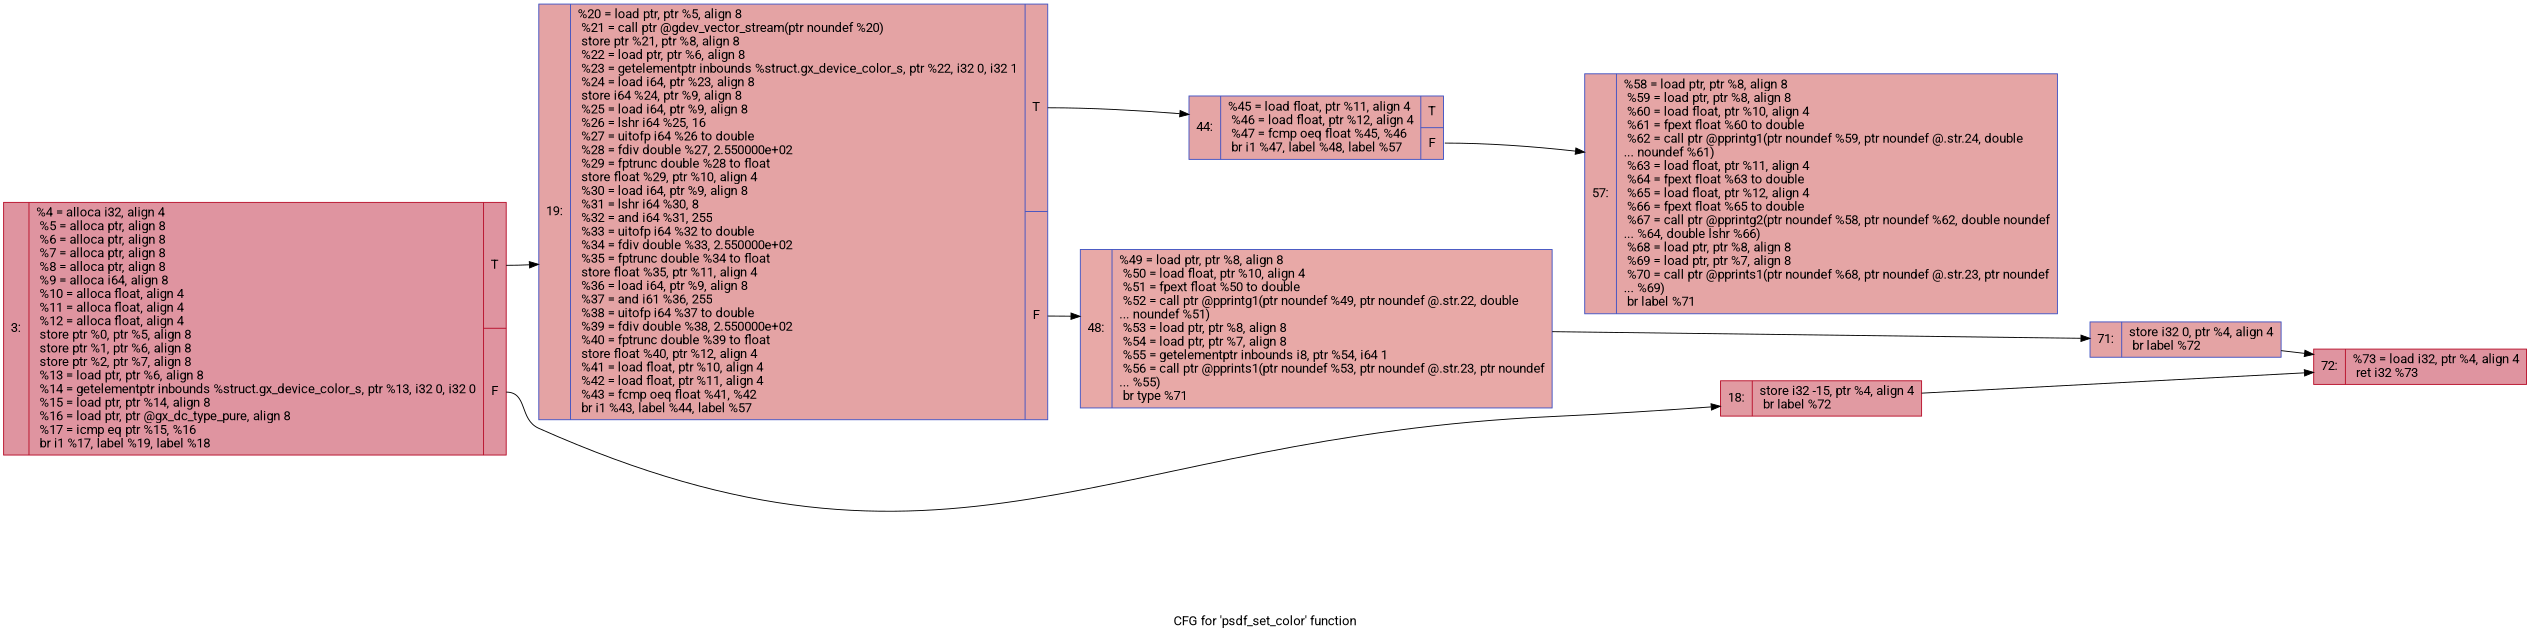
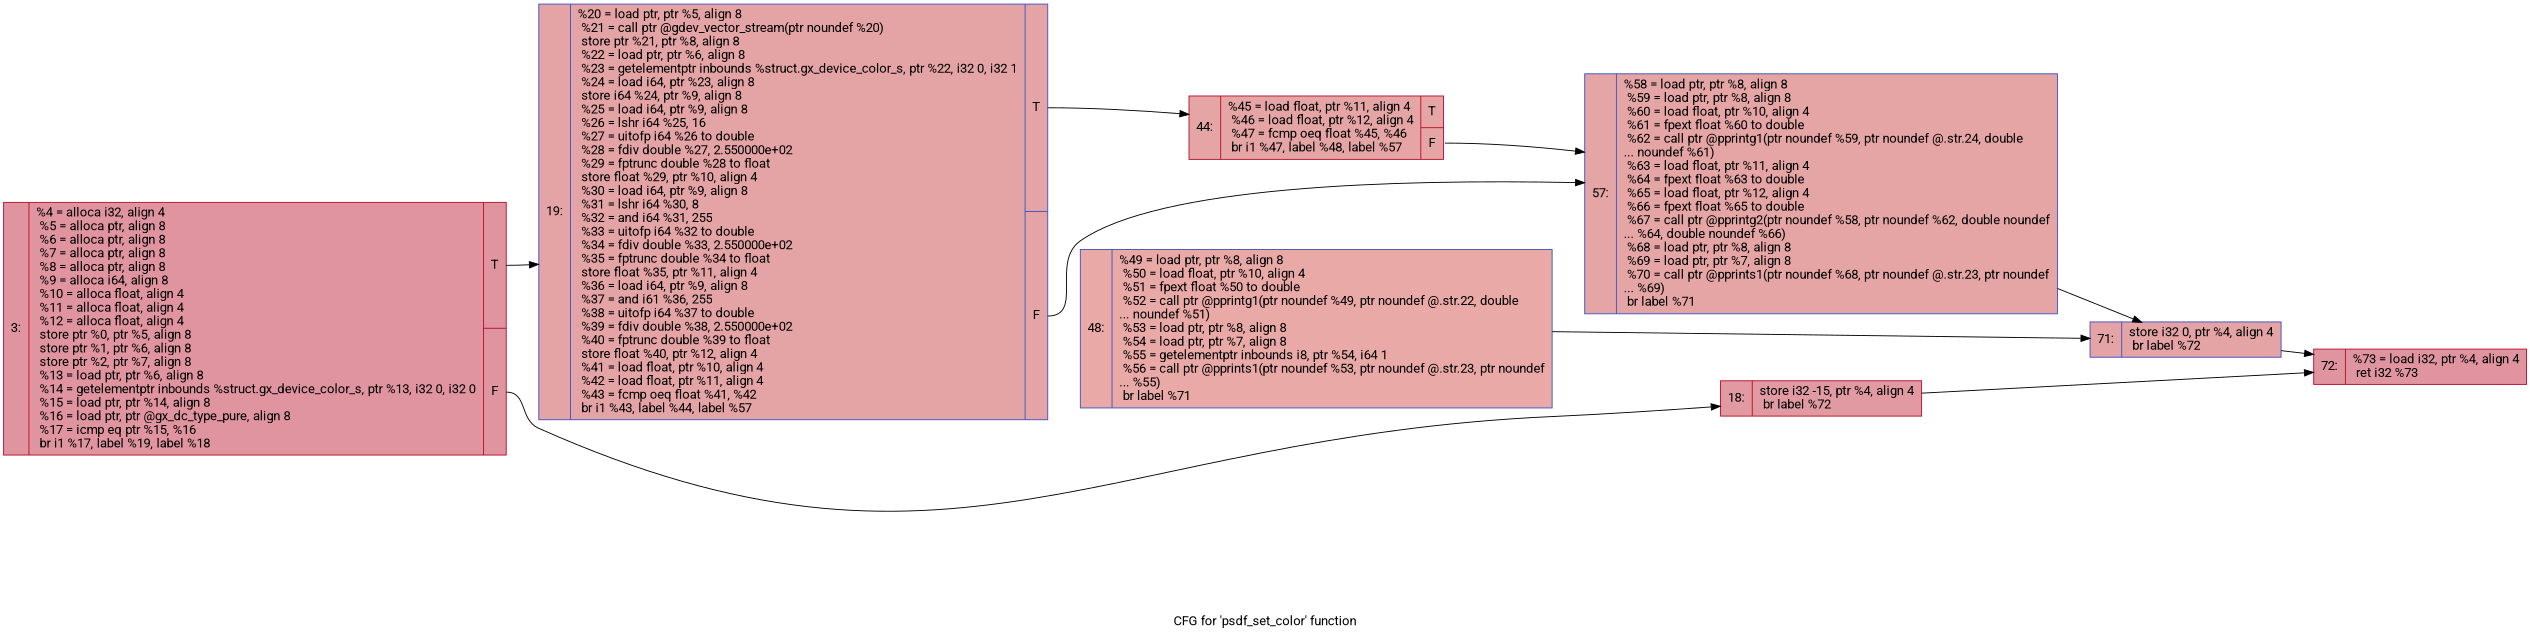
(1316, 128) -> (1316, 128)
(1692, 234) -> (1705, 234)
none -> (2095, 304)
(1059, 316) -> (1279, 191)
(1154, 396) -> (1155, 396)
